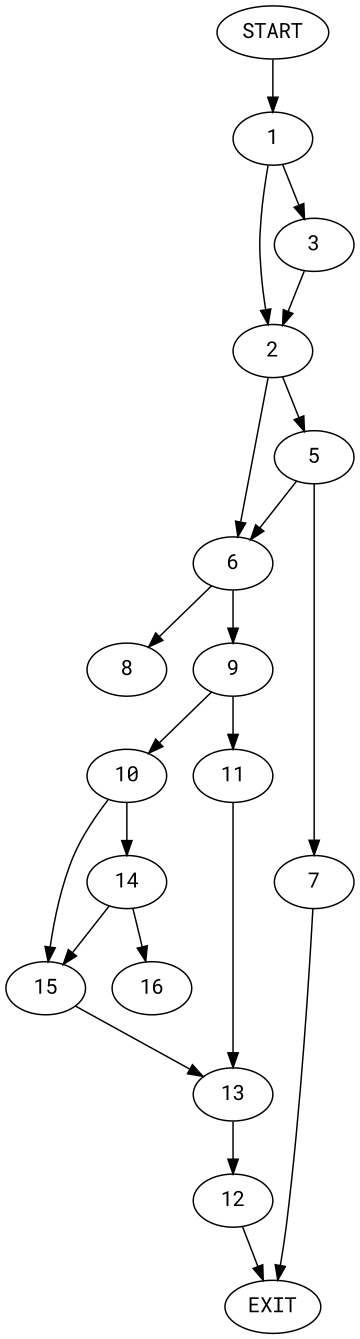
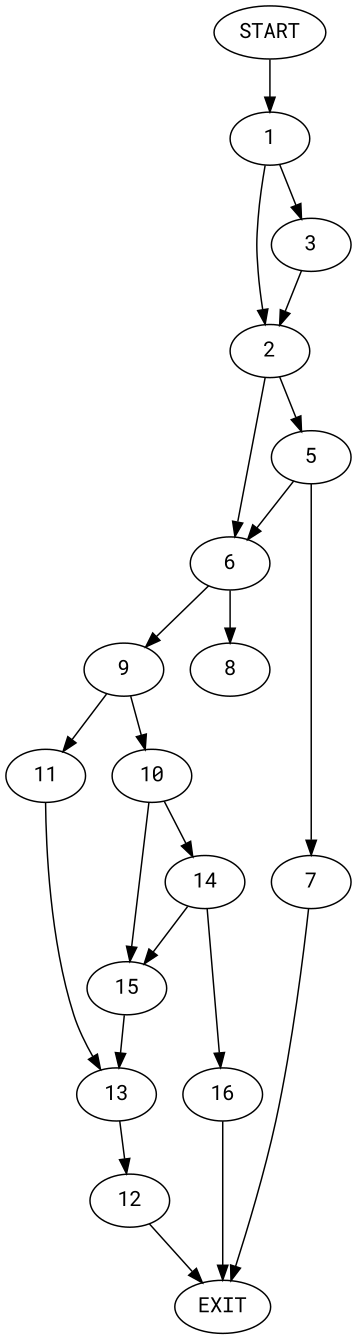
none -> (223, 1193)
